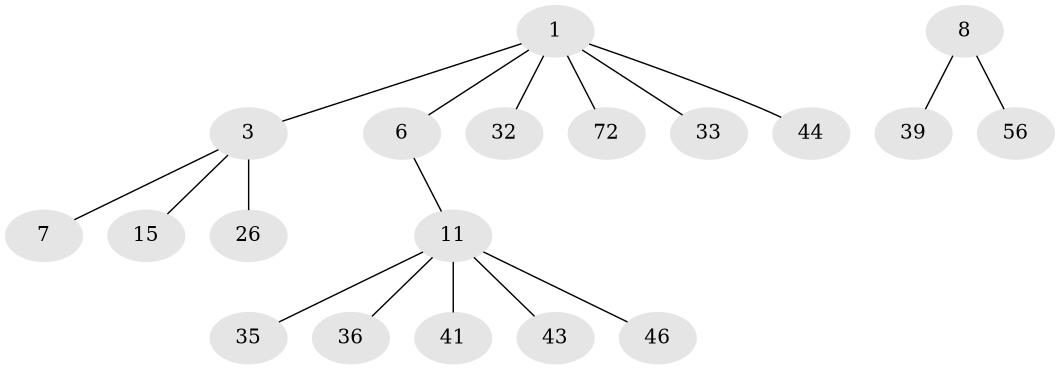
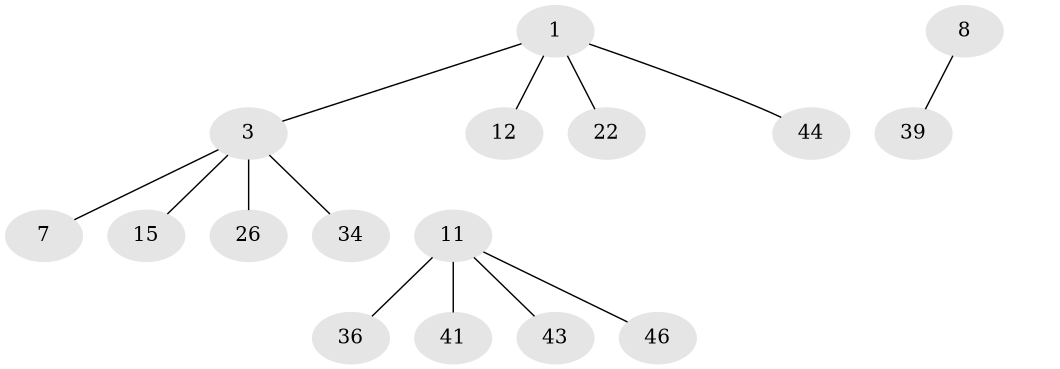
(402, 134) -> none
(504, 134) -> (504, 134)
(607, 134) -> (607, 134)
(709, 134) -> none
(1016, 134) -> none
none -> (351, 236)
(249, 338) -> none
